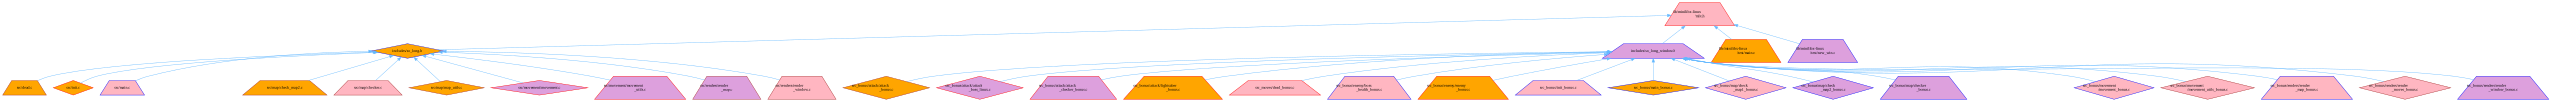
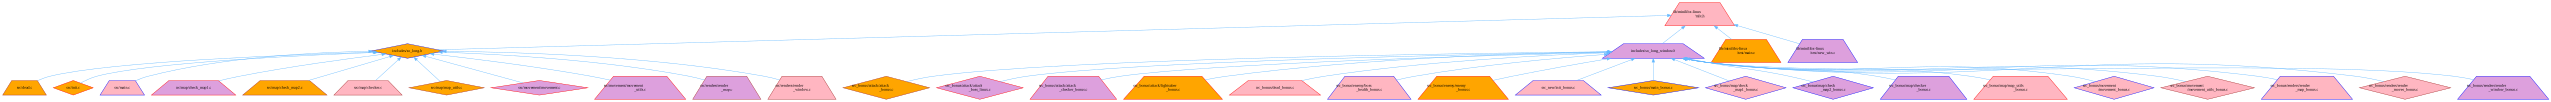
none -> (194, 88)
(1275, 88) -> (1275, 88)
(1558, 88) -> (1558, 88)
none -> (2021, 88)
